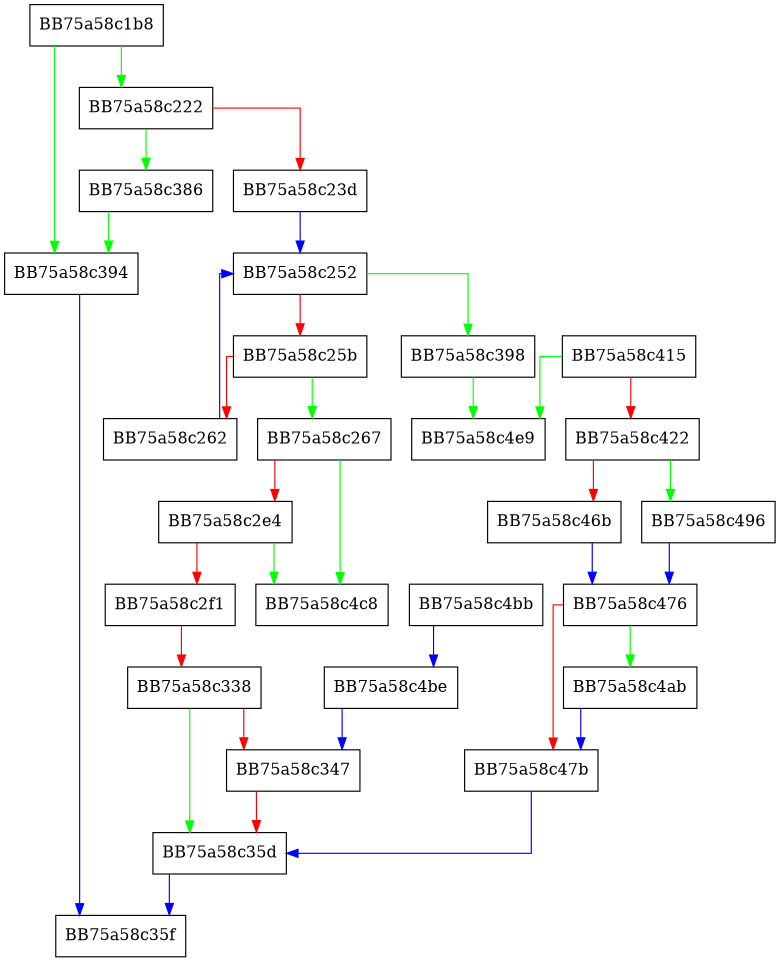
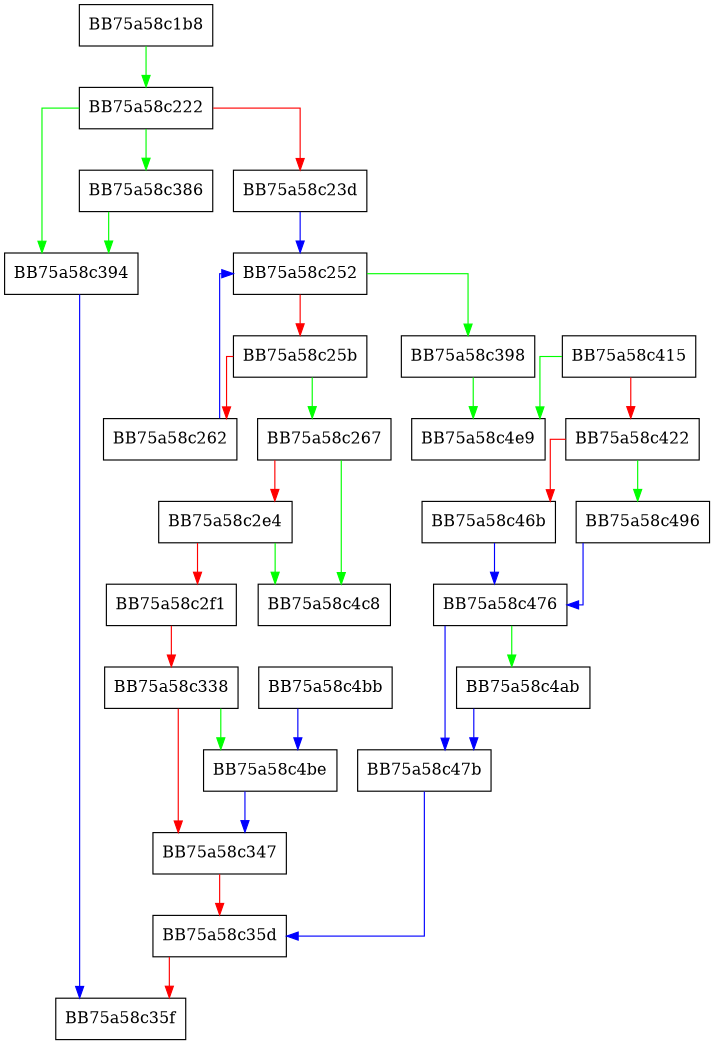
(55, 144) -> (42, 156)
(553, 666) -> (445, 682)
(190, 765) -> (221, 723)
(169, 889) -> (169, 972)
